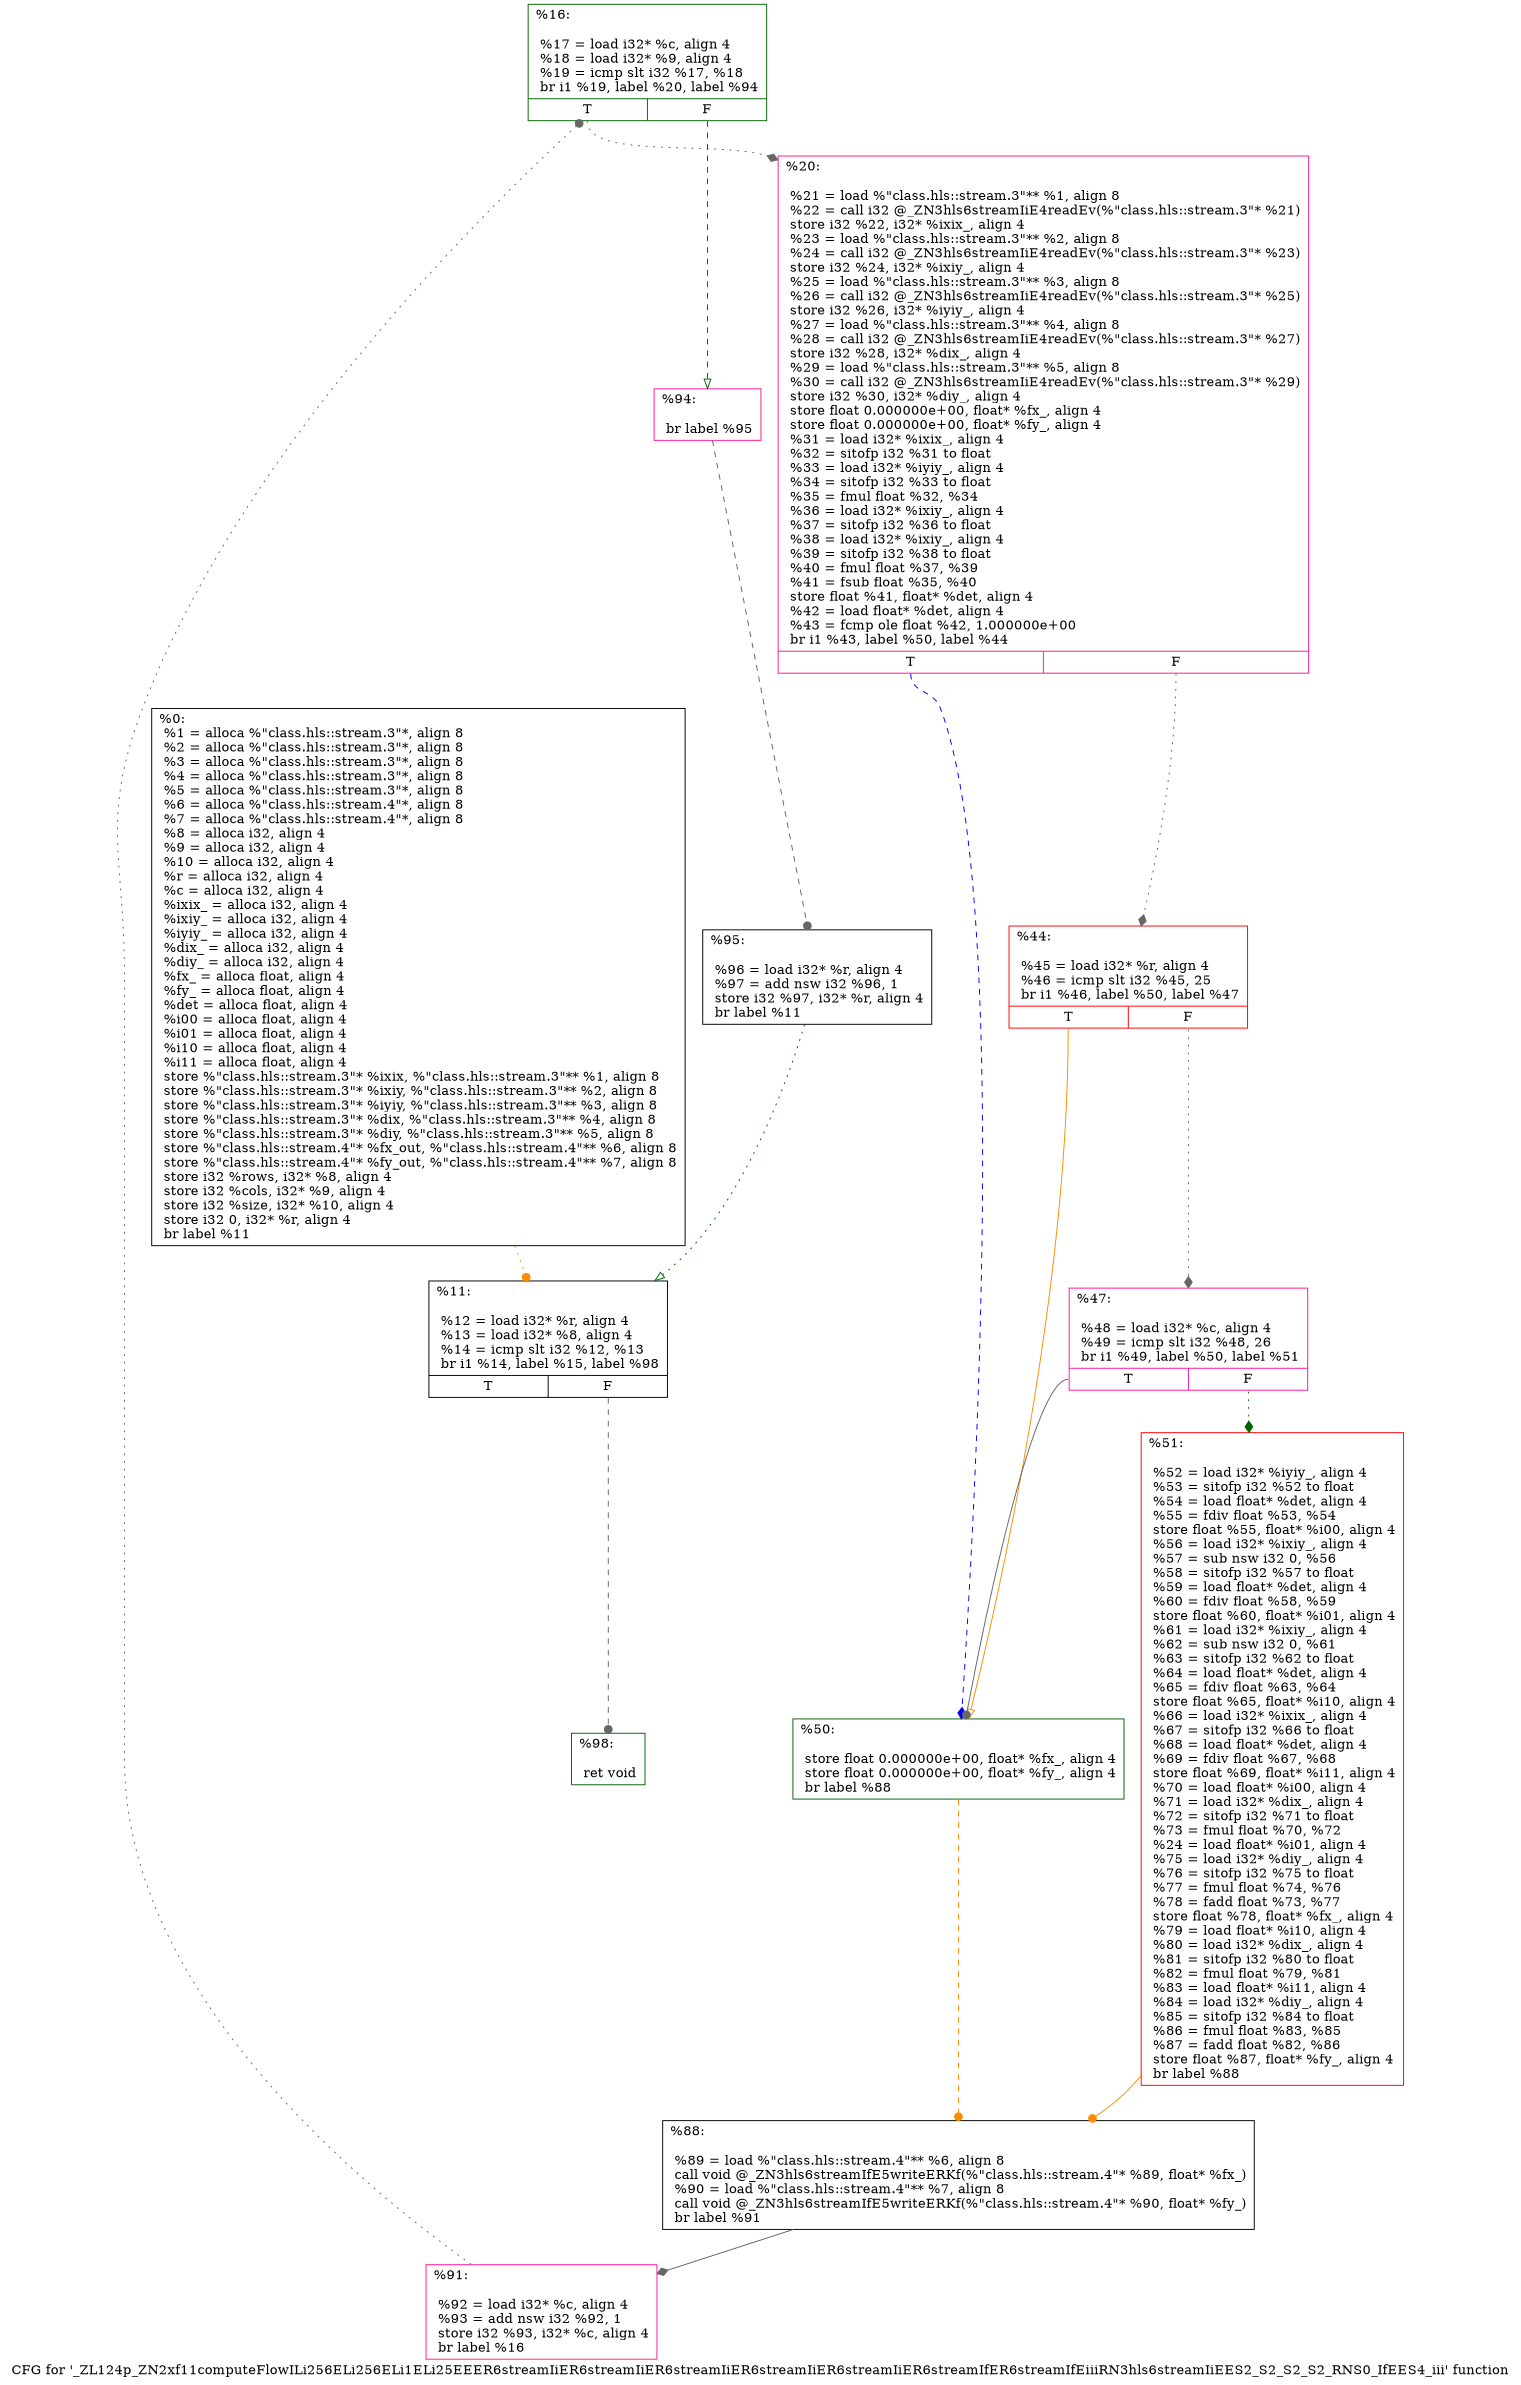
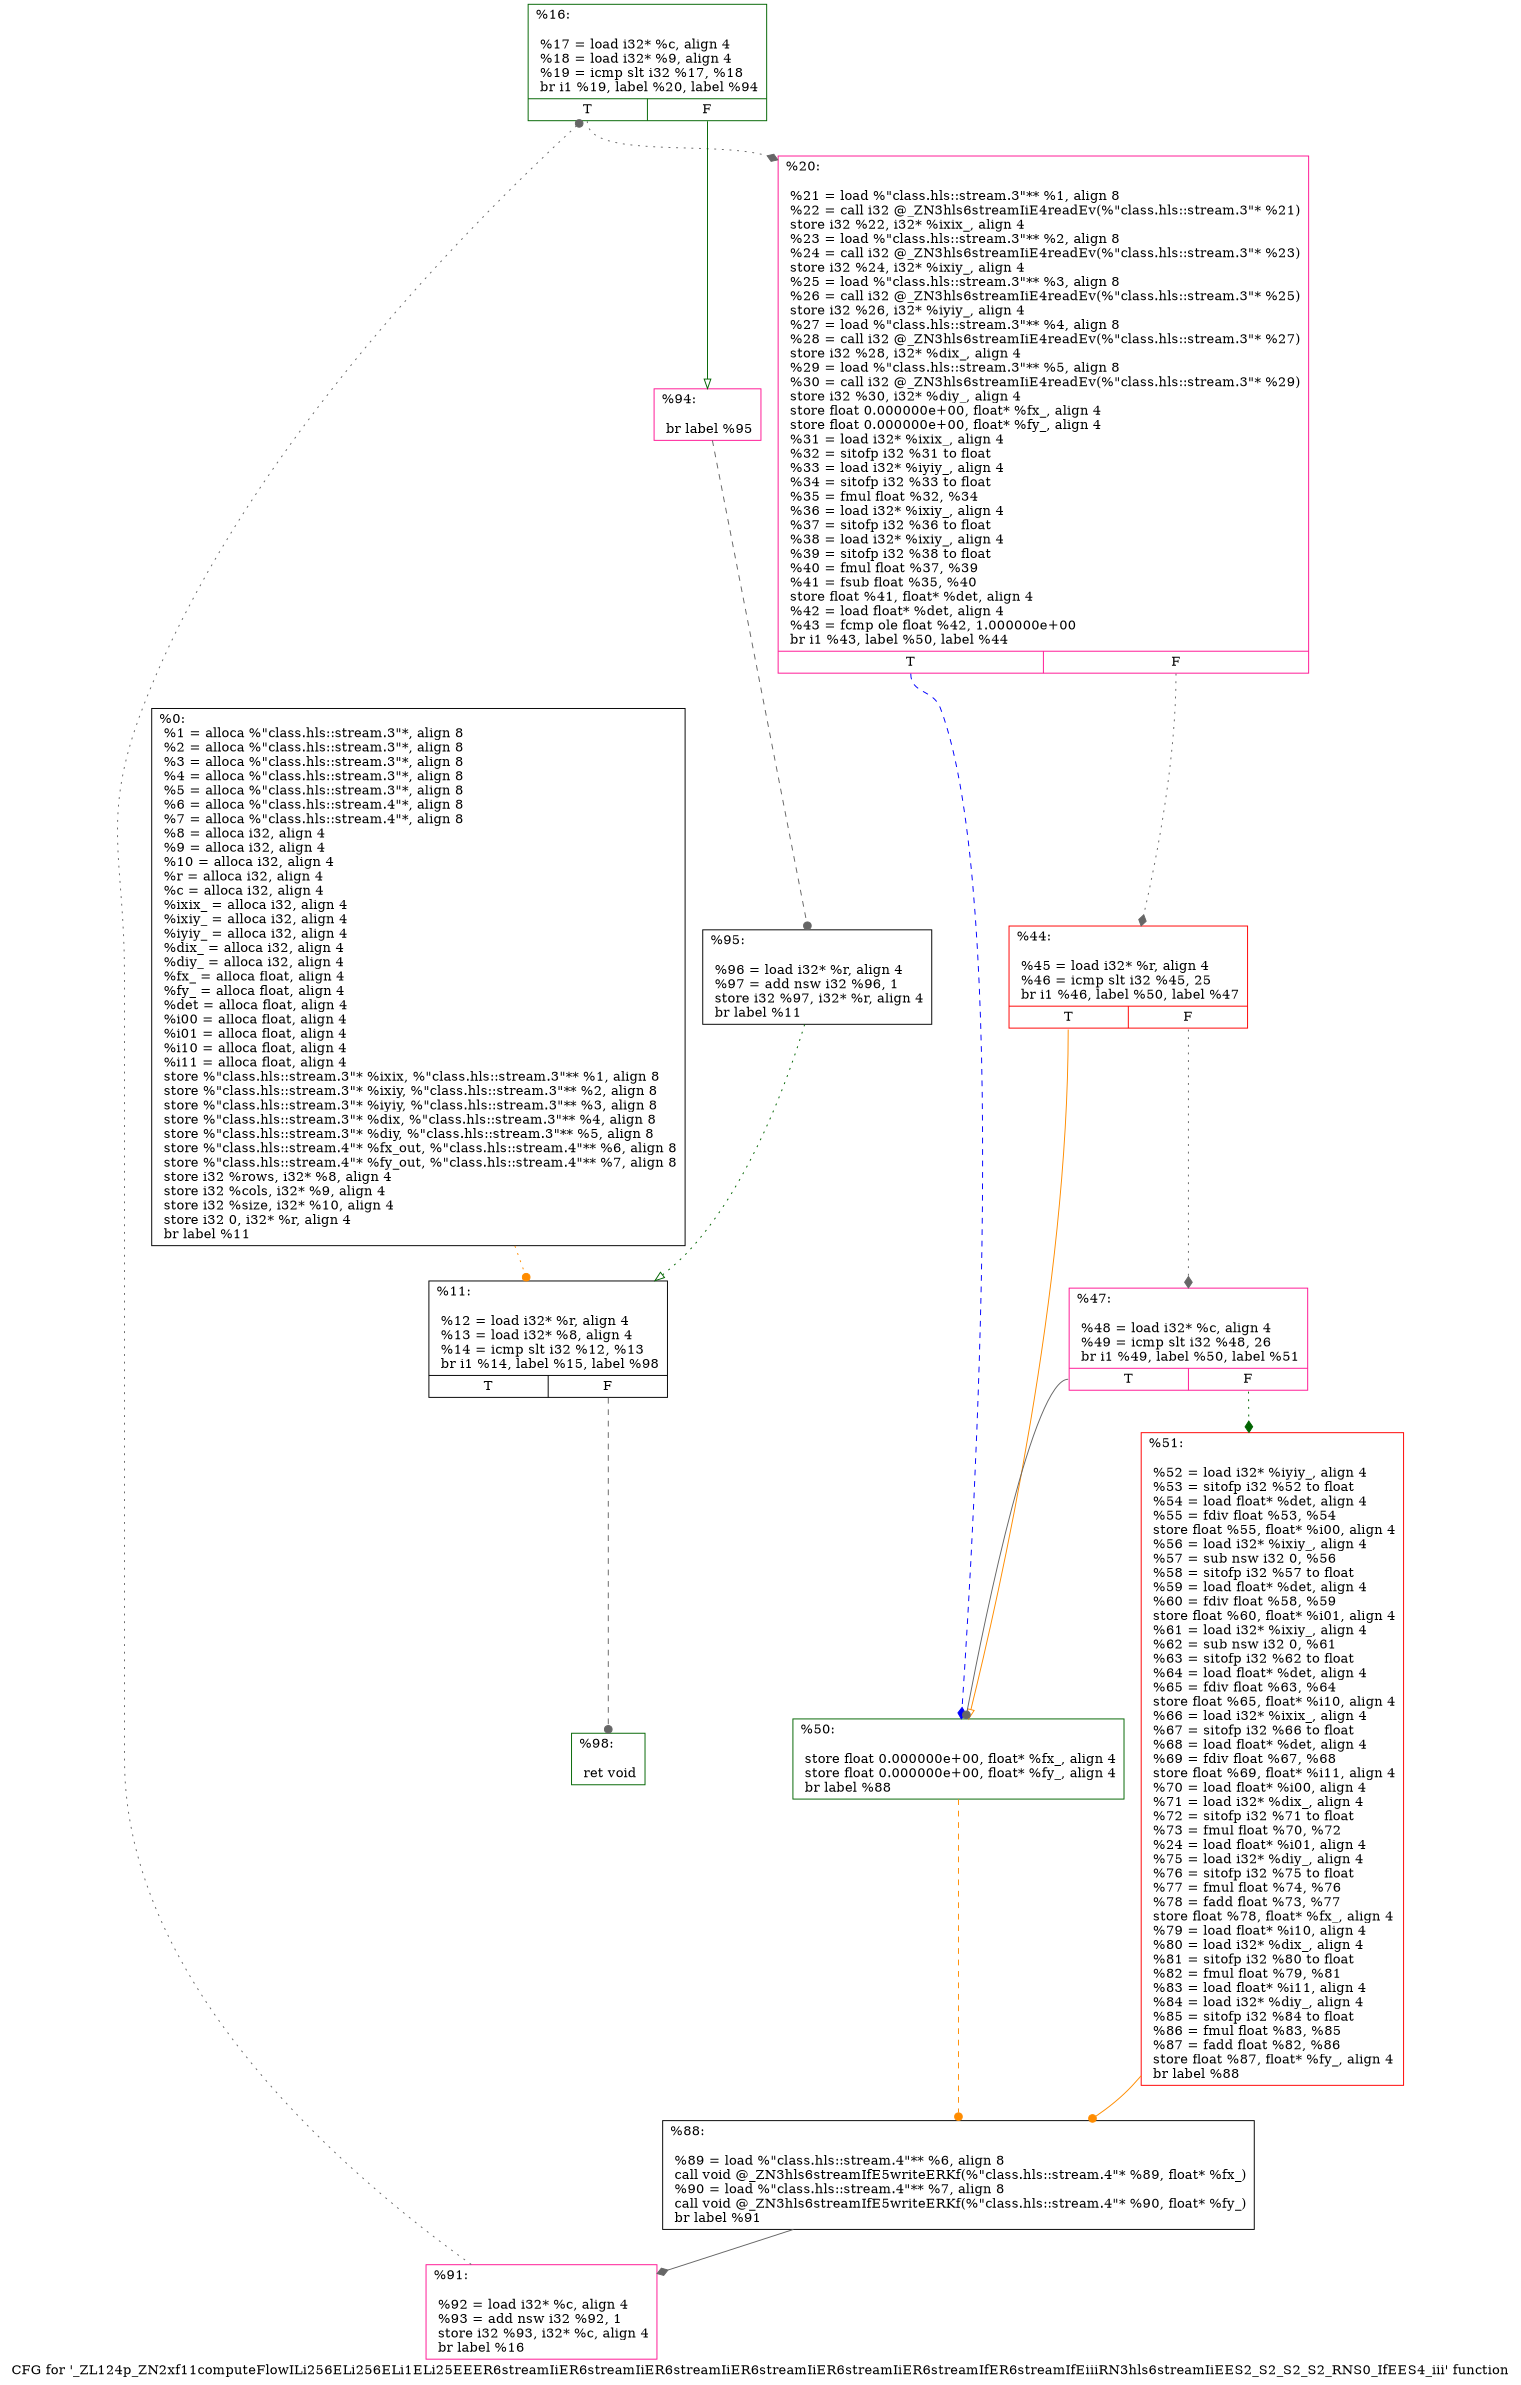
(708, 250) -> (708, 250)
